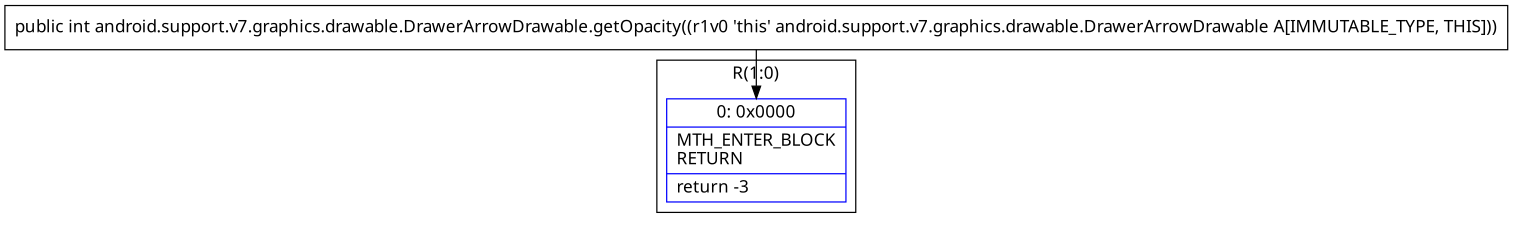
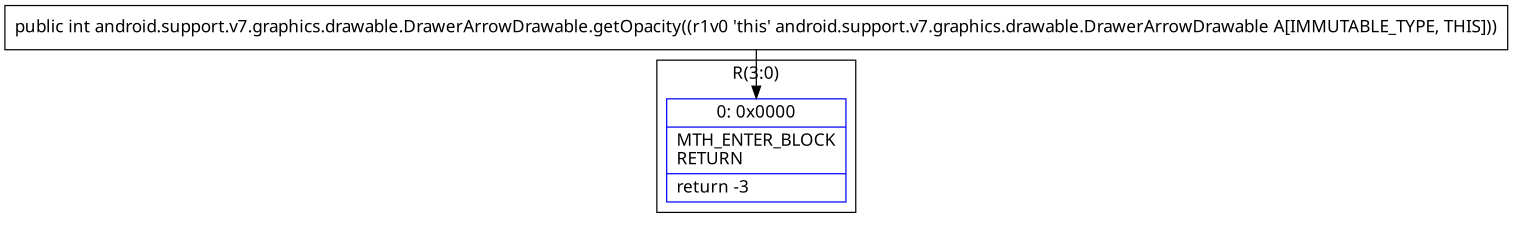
(756, 74) -> (756, 74)
